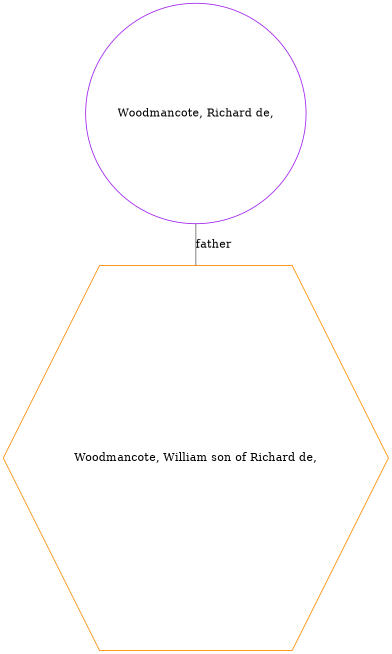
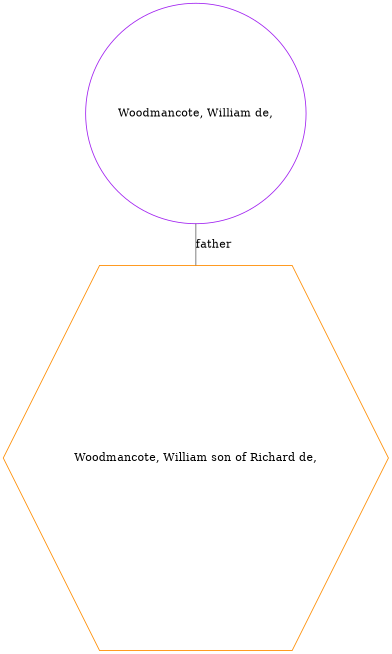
(196, 113) -> (196, 113)
